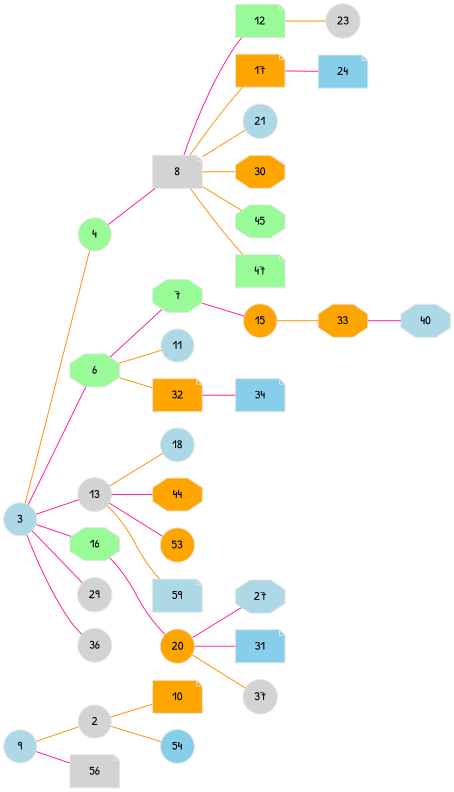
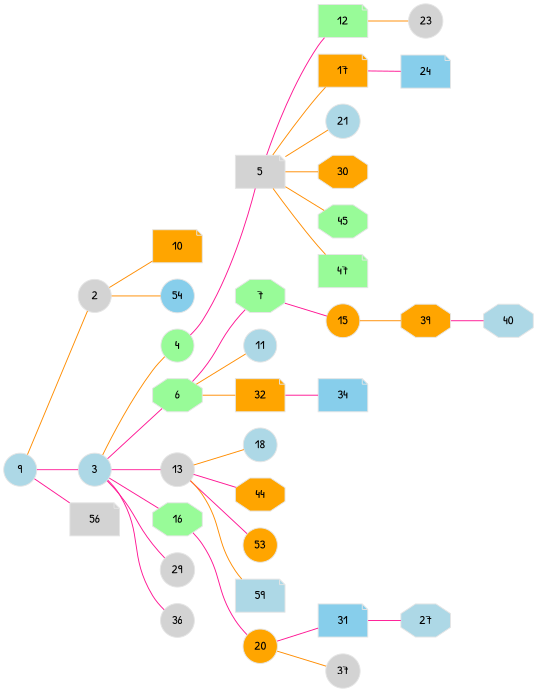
(177, 172) -> (260, 172)
(343, 321) -> (426, 321)
none -> (57, 470)
(217, 623) -> (384, 620)
